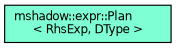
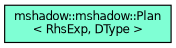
(88, 24) -> (88, 24)
